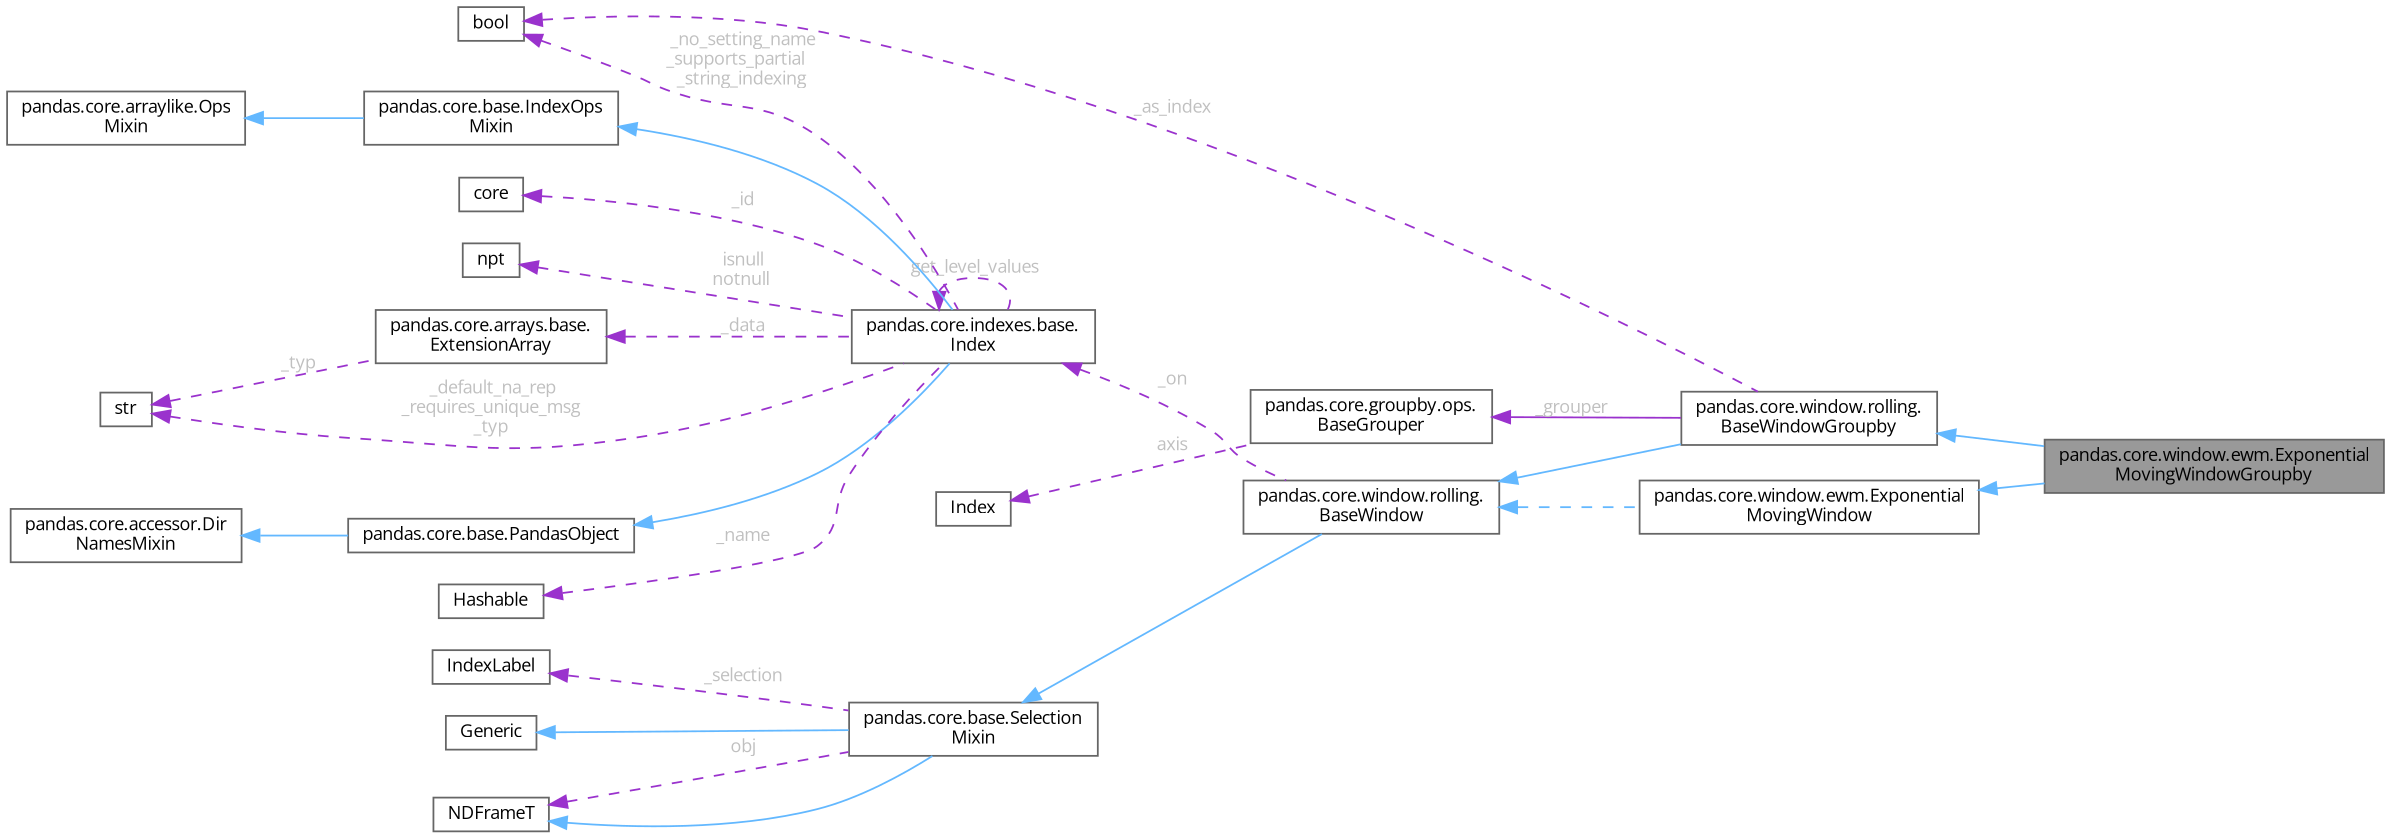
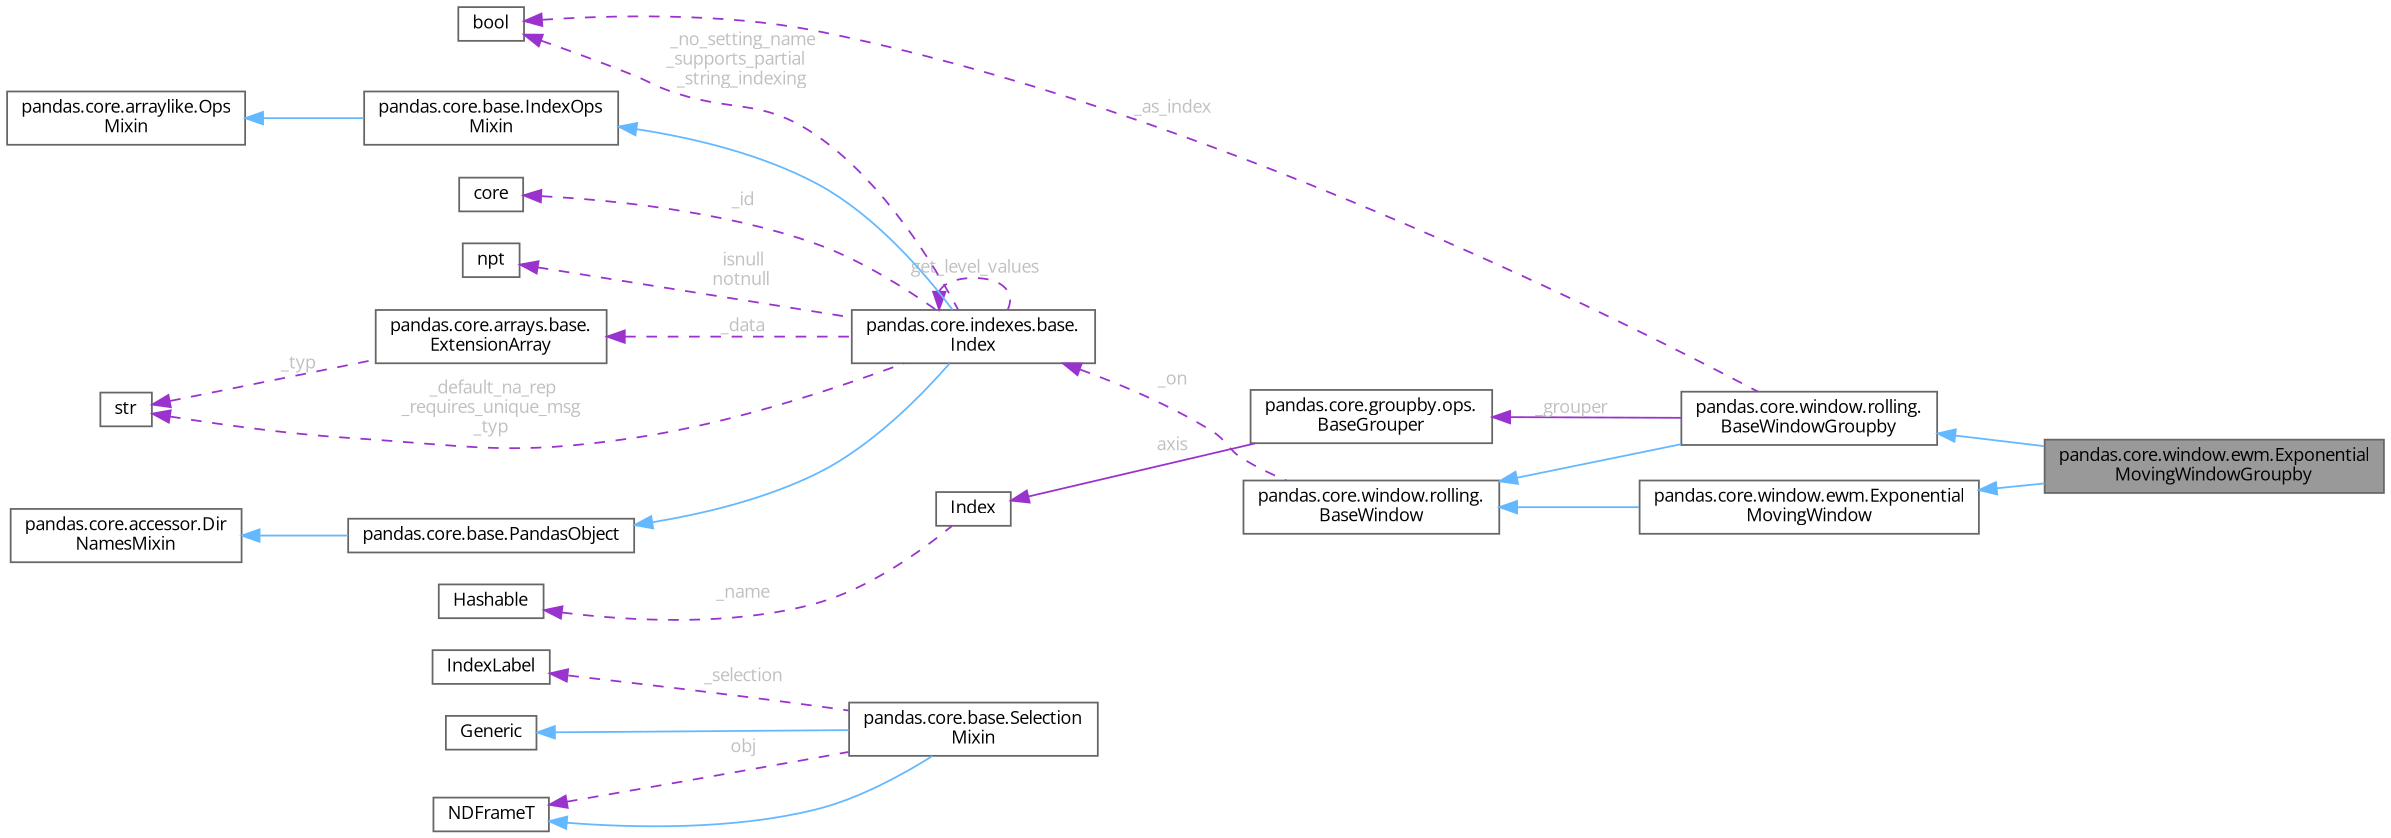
(1142, 470) -> (1142, 470)
(1578, 507) -> (1578, 507)
(802, 553) -> (768, 613)
(1180, 614) -> none
